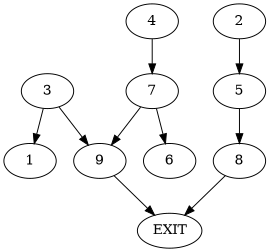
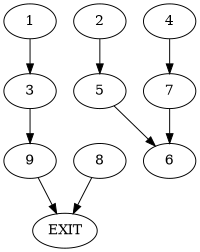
(40, 121) -> (30, 51)
(239, 121) -> (131, 123)
(129, 122) -> none
